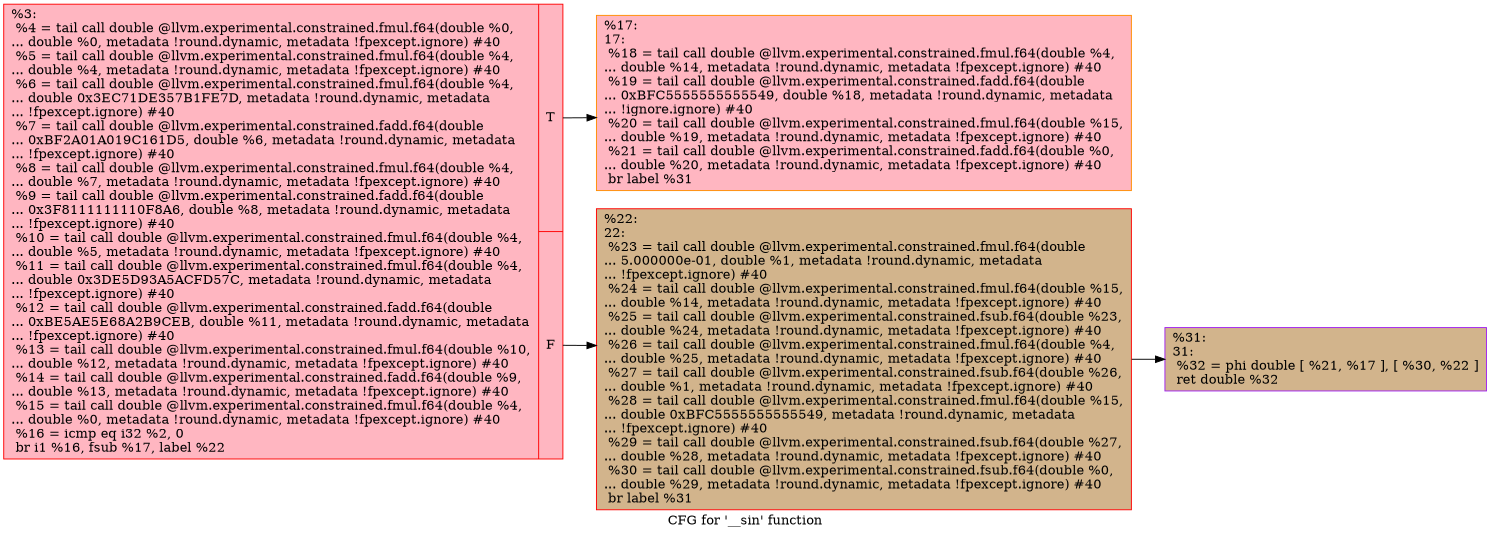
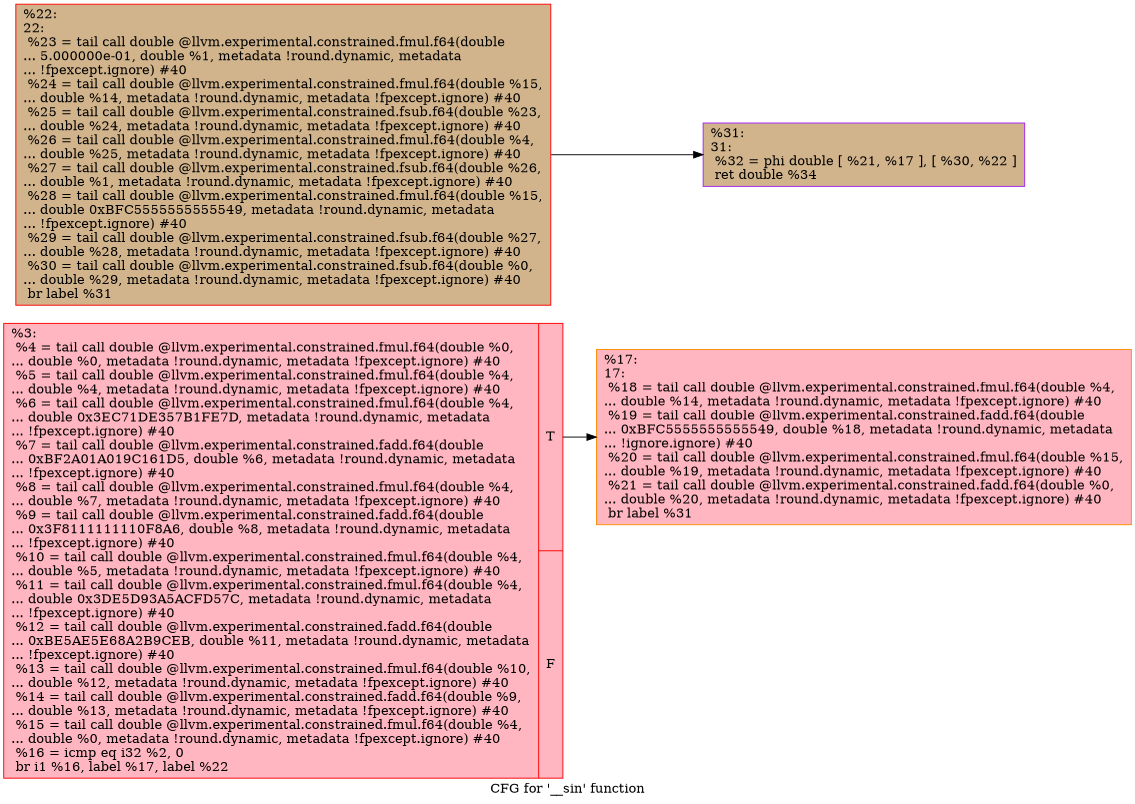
(575, 345) -> none
(1226, 380) -> (764, 175)
(118, 448) -> (120, 767)
